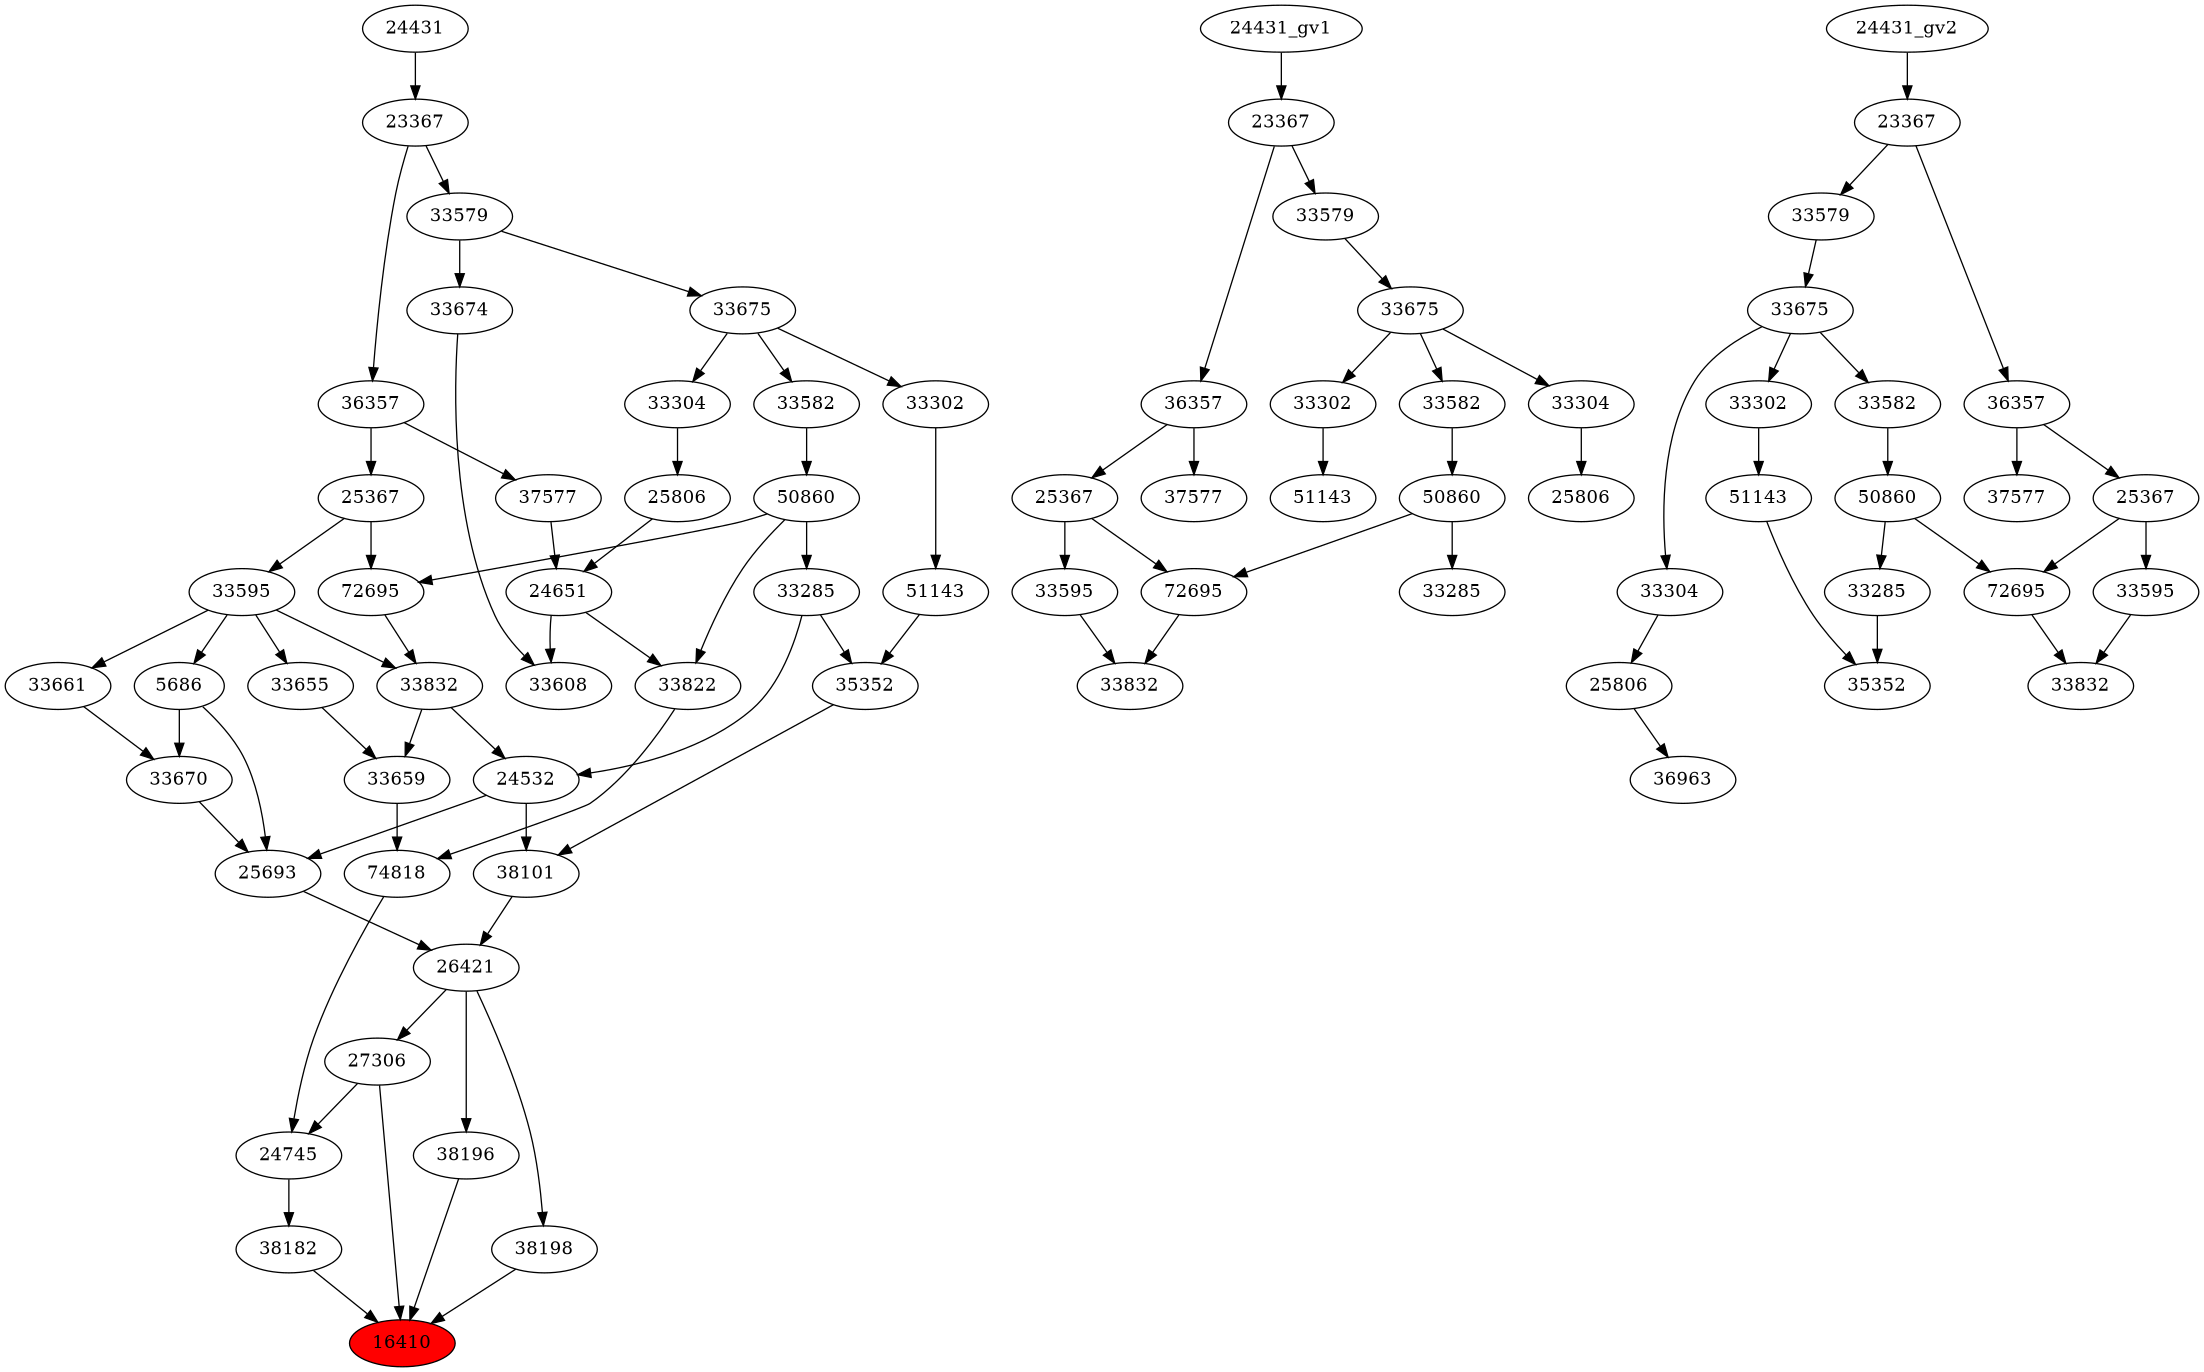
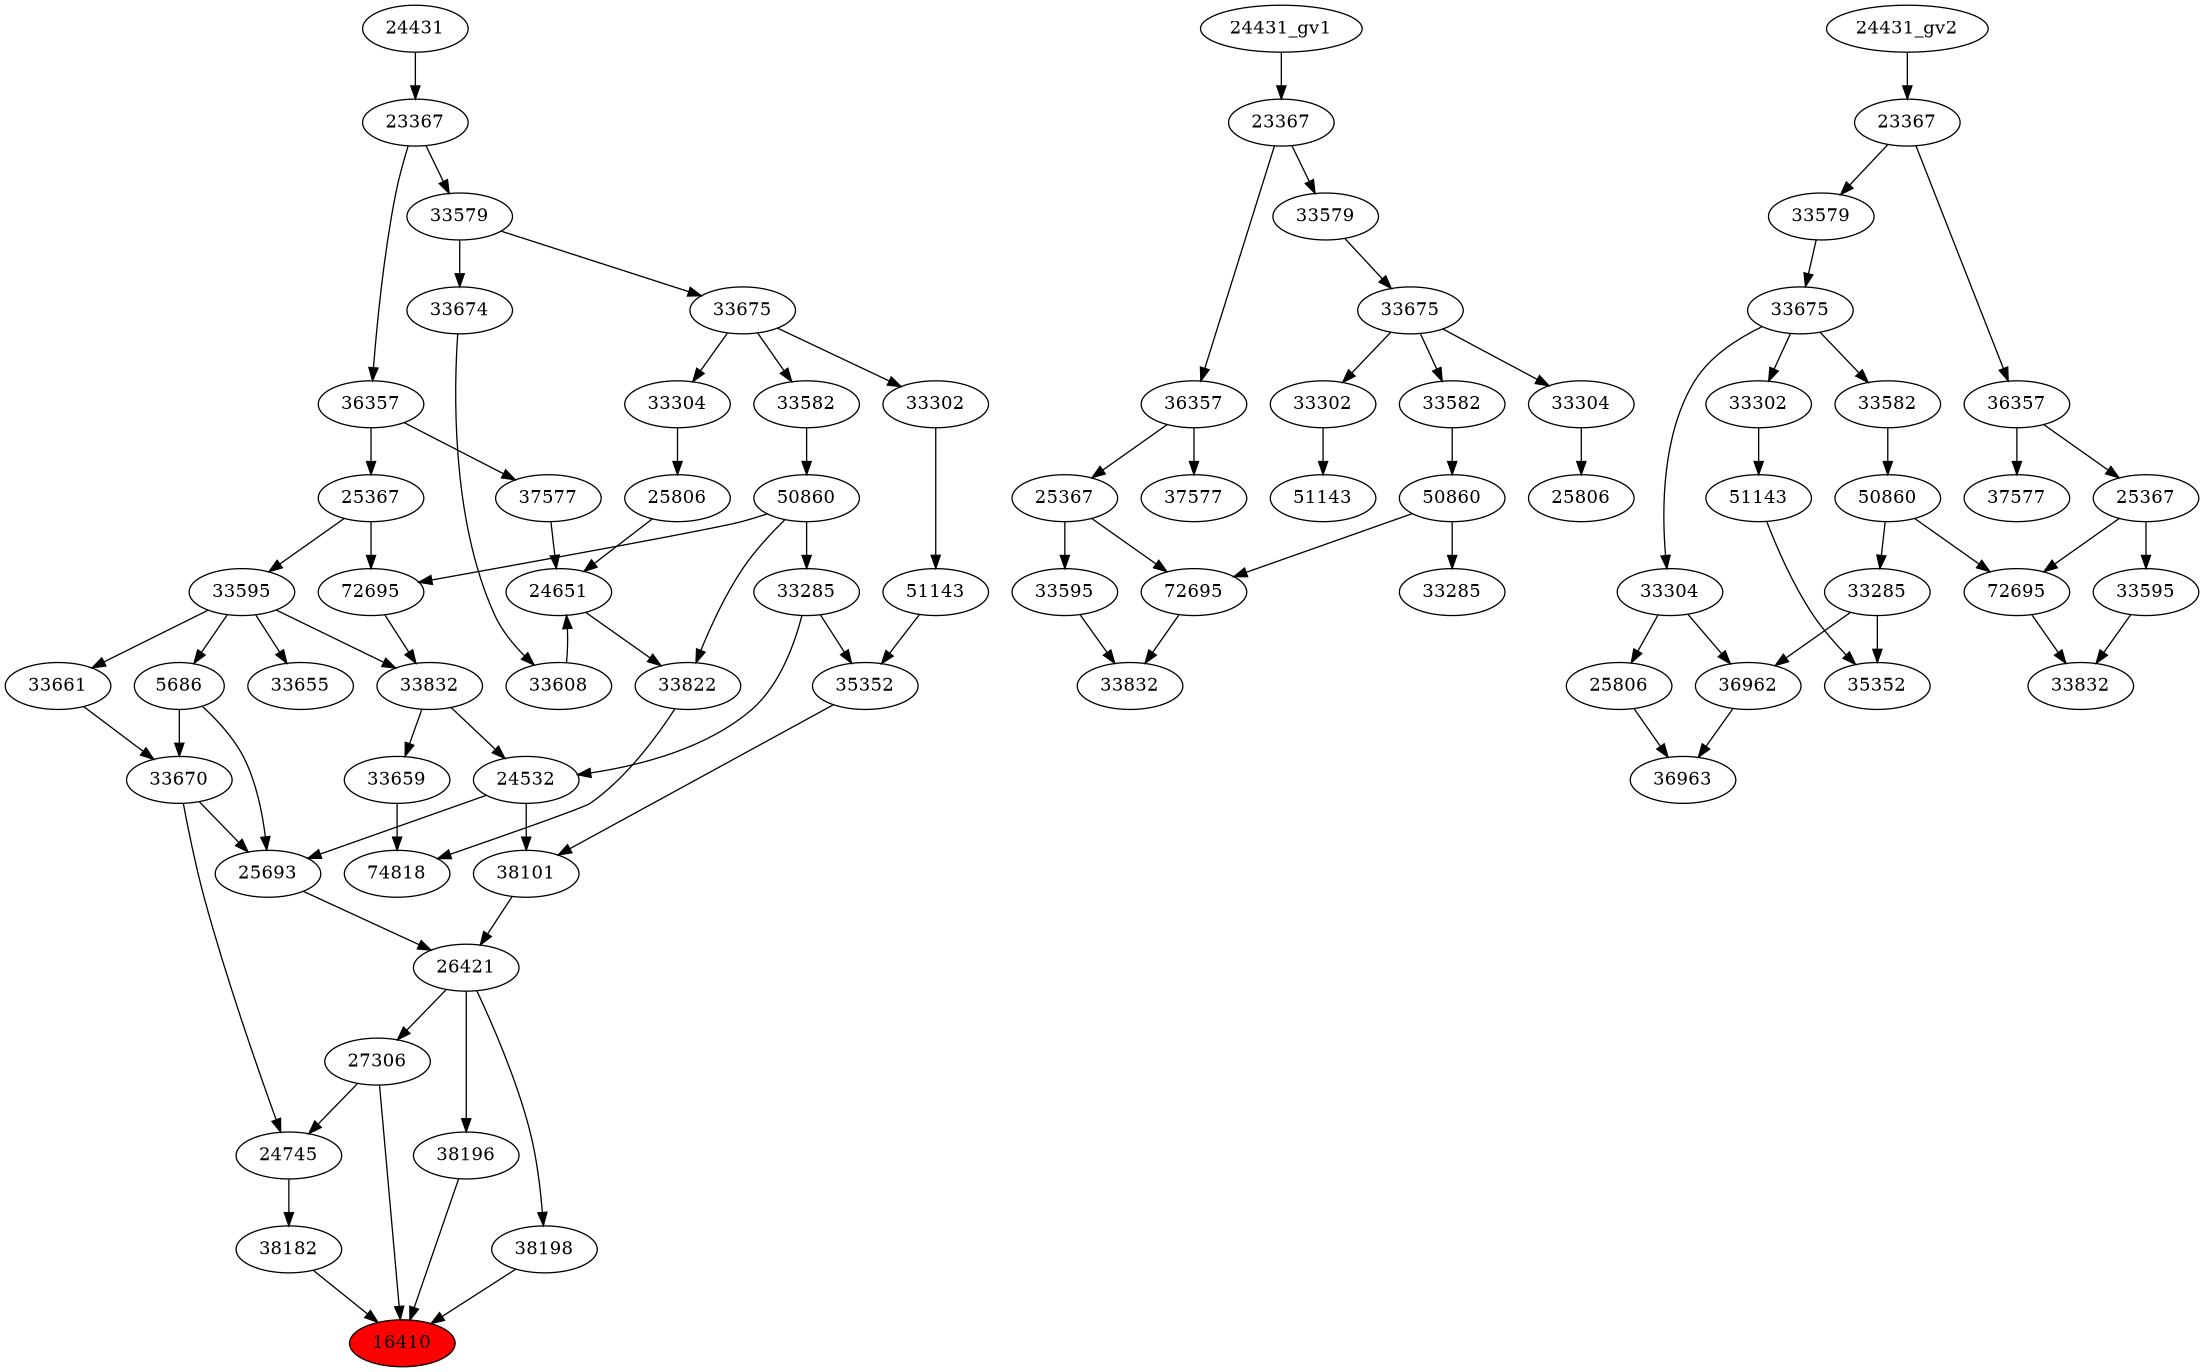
(550, 632) -> (568, 645)
none -> (1748, 686)
(344, 728) -> none
(328, 1004) -> (223, 963)
